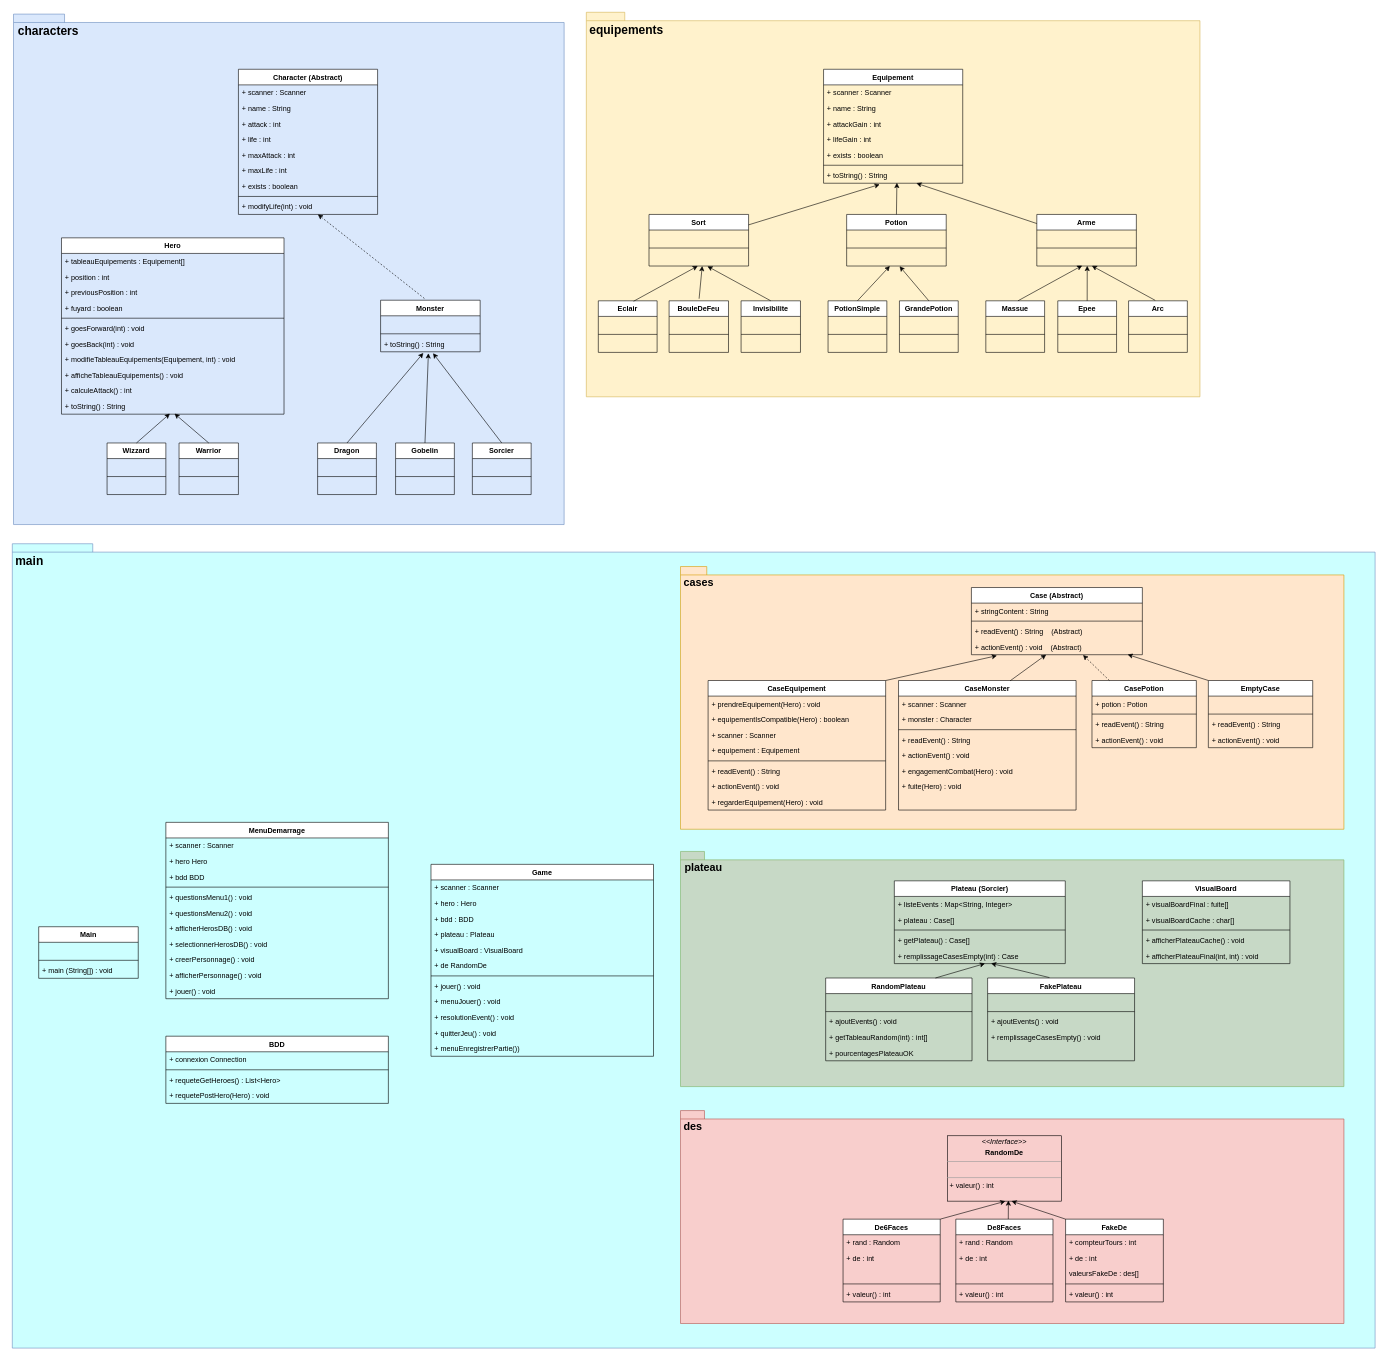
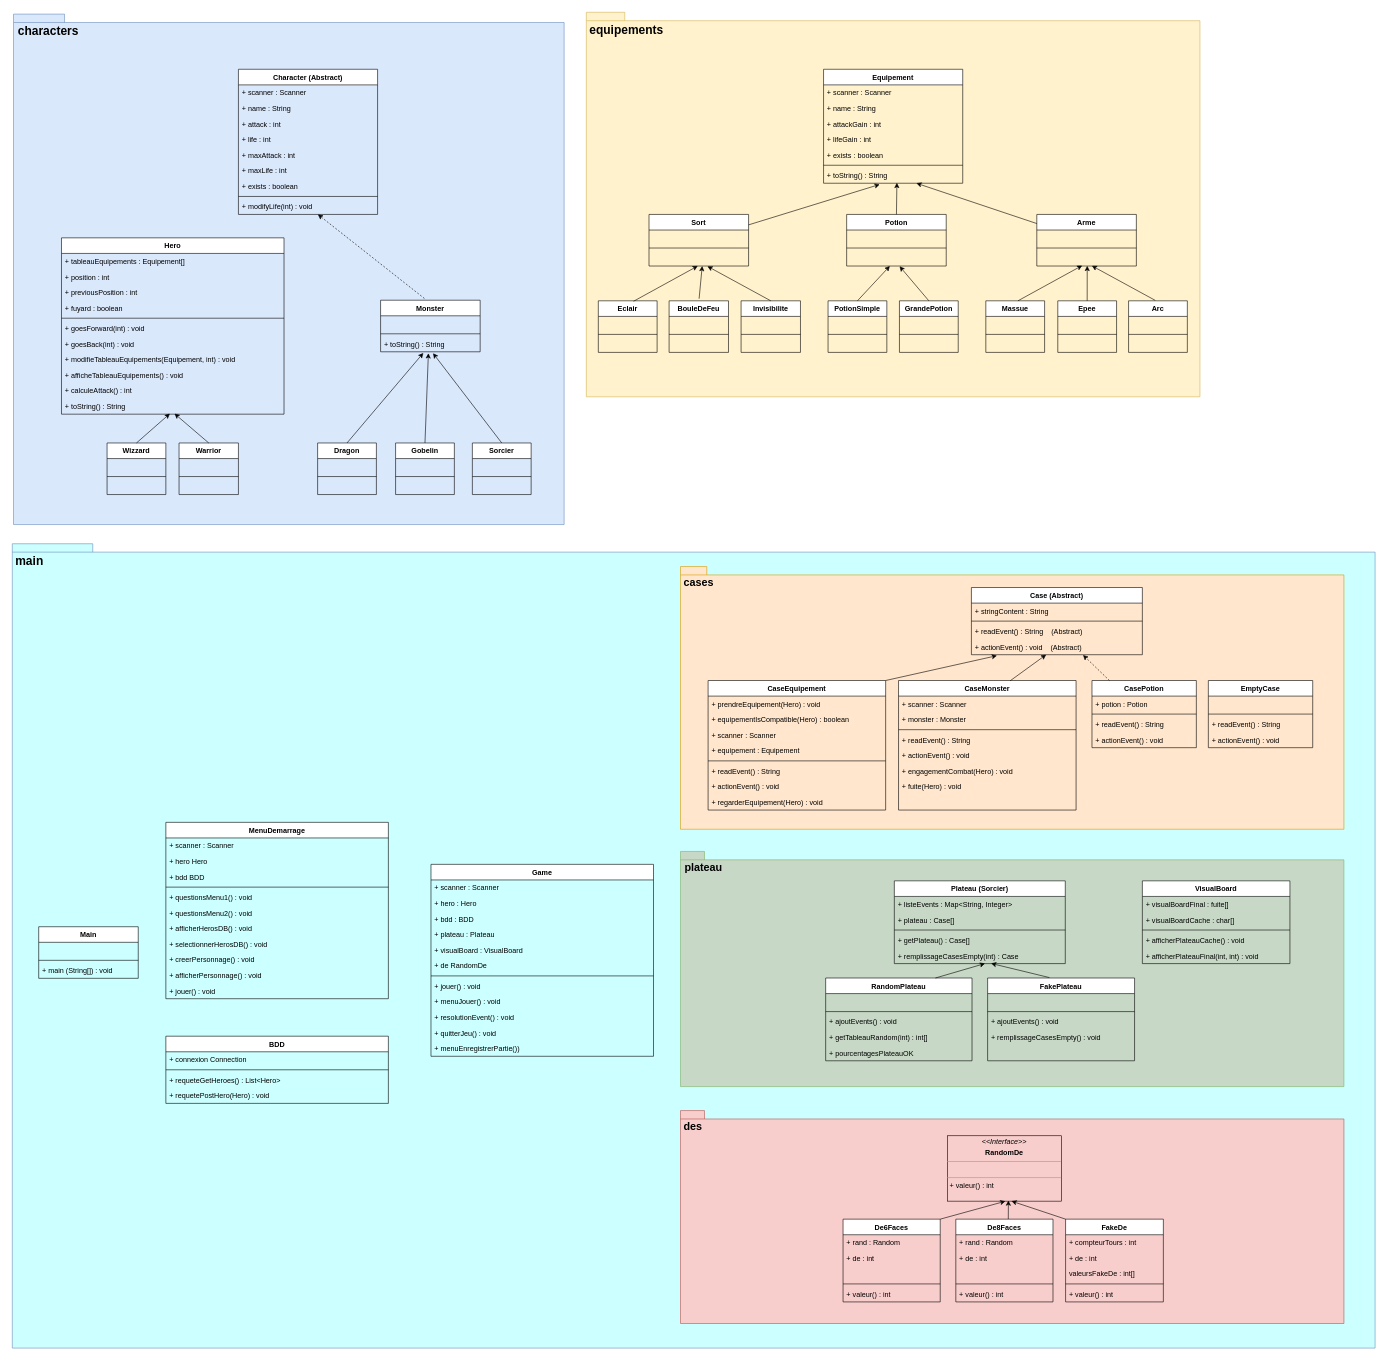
(1169, 668) -> none
(941, 720) -> (937, 720)
(1108, 1274) -> (1107, 1274)
